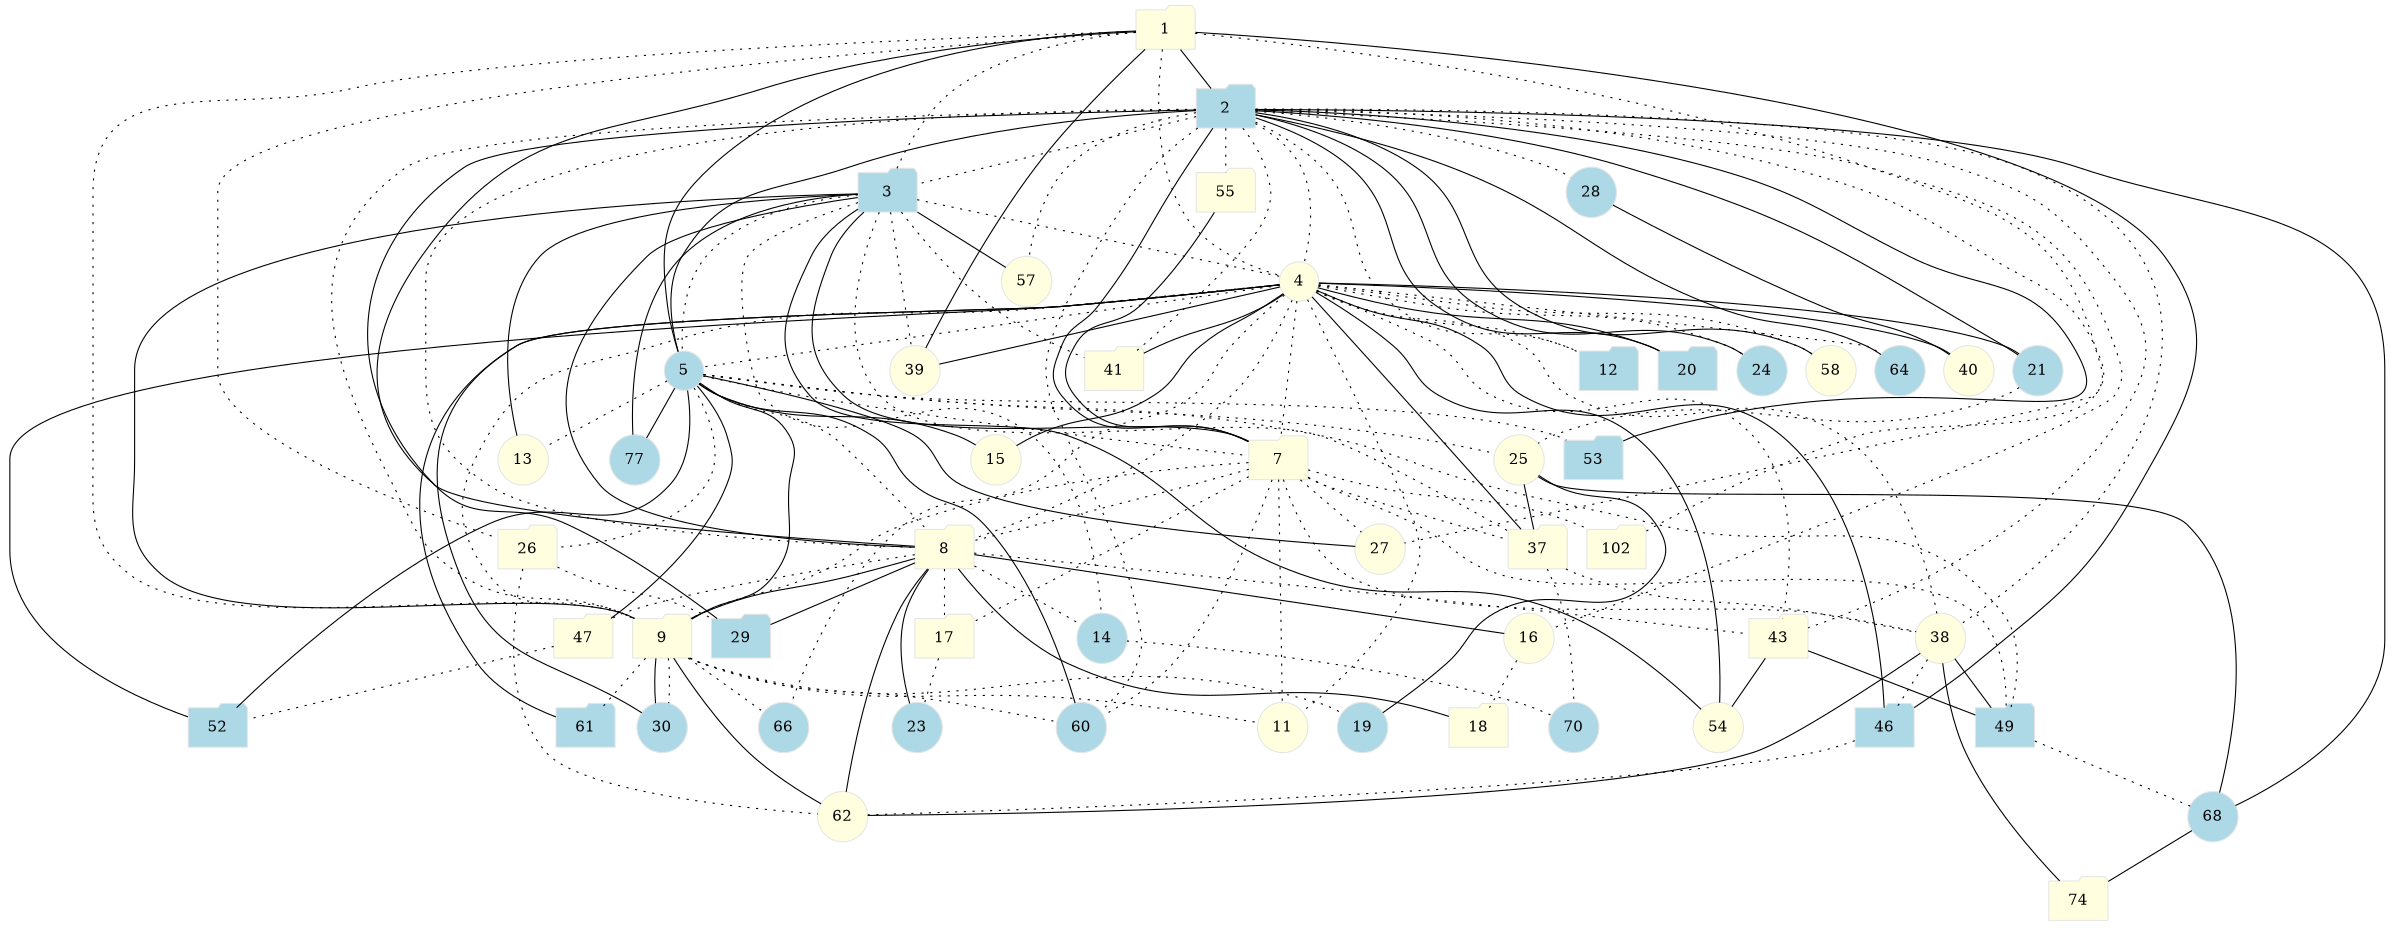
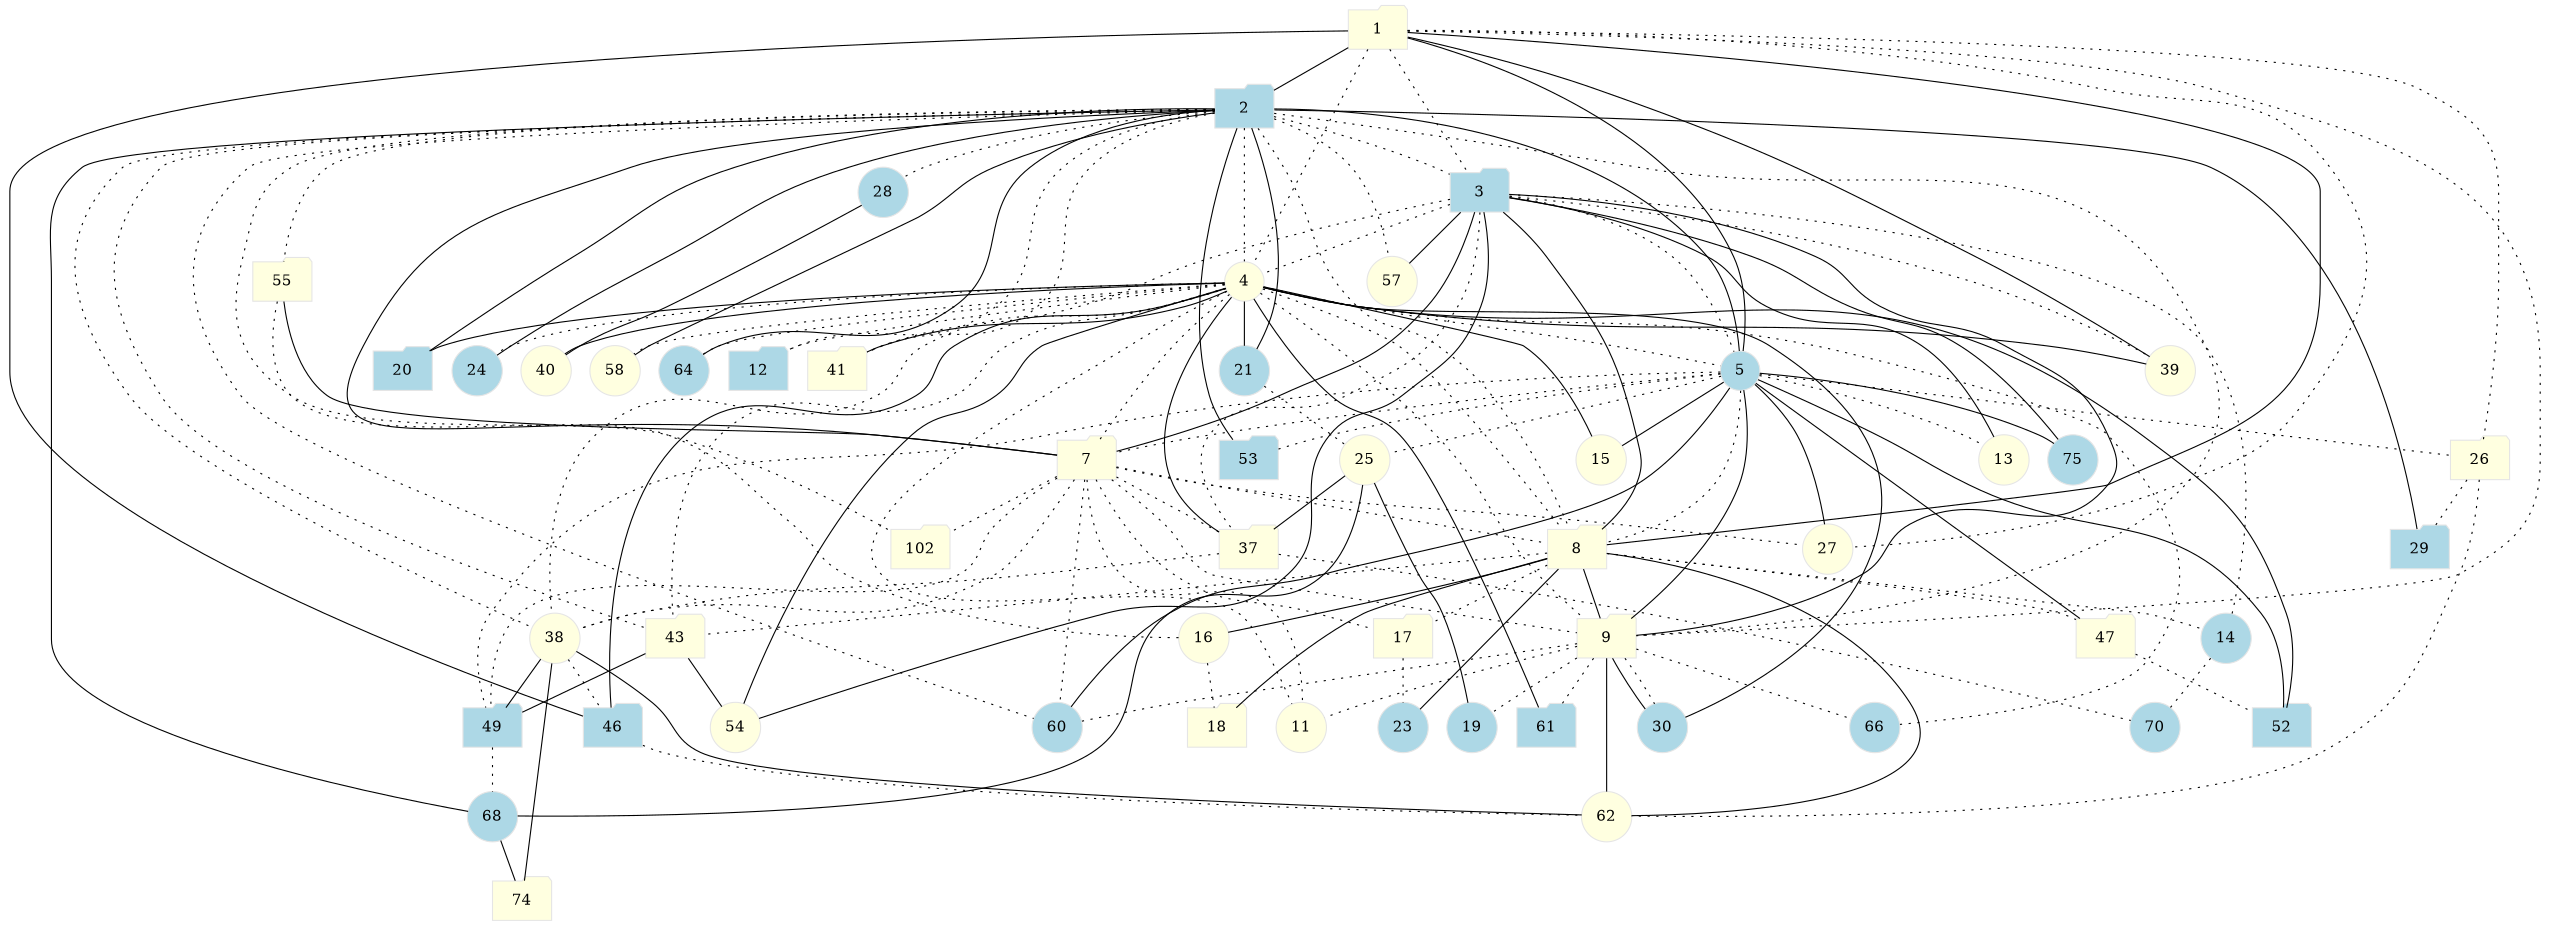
(2038, 234) -> (749, 486)
(635, 460) -> (2073, 460)
(832, 598) -> none
